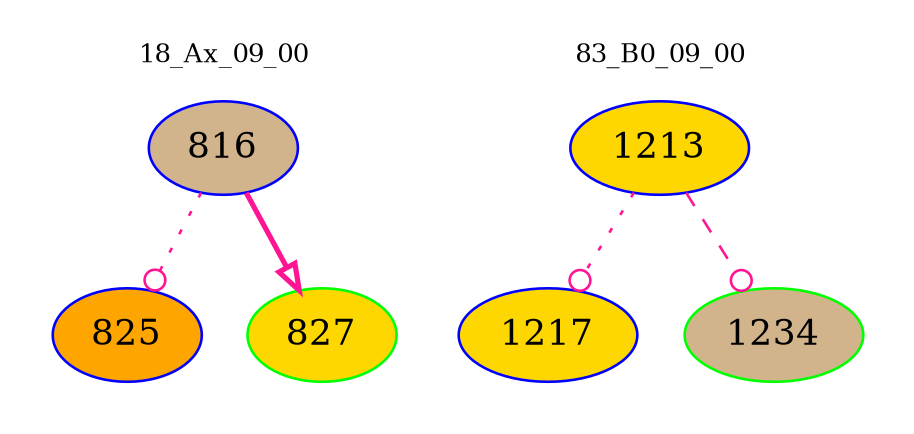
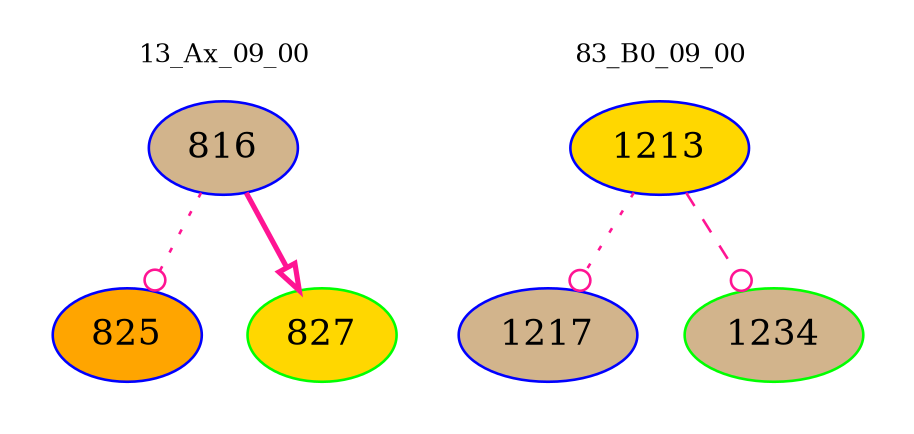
(225, 56) -> (225, 56)
(548, 335) -> (548, 335)
